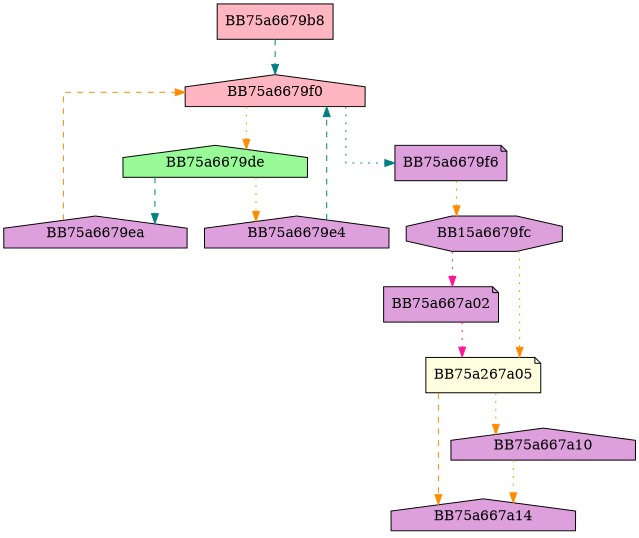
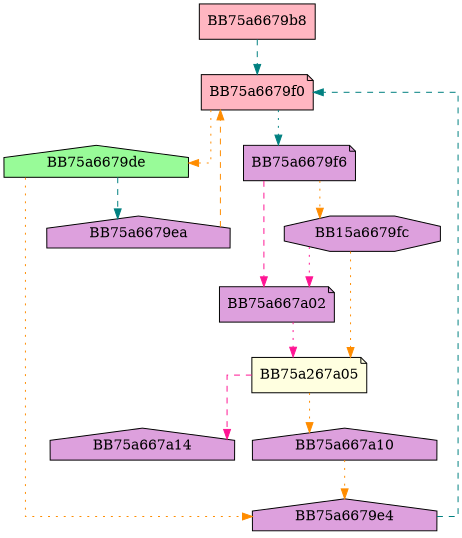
(275, 92) -> (257, 92)
none -> (264, 229)
(438, 444) -> (227, 390)
(513, 476) -> (345, 474)
